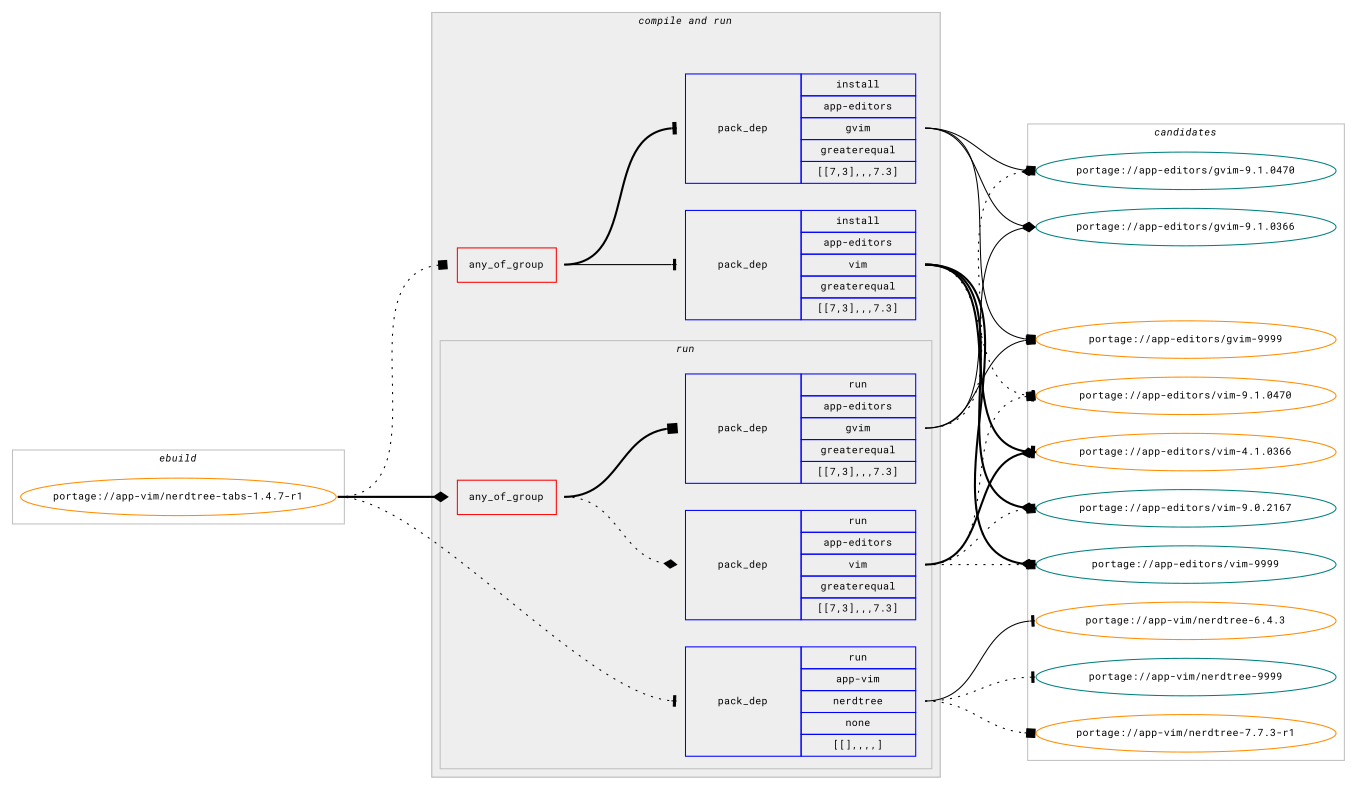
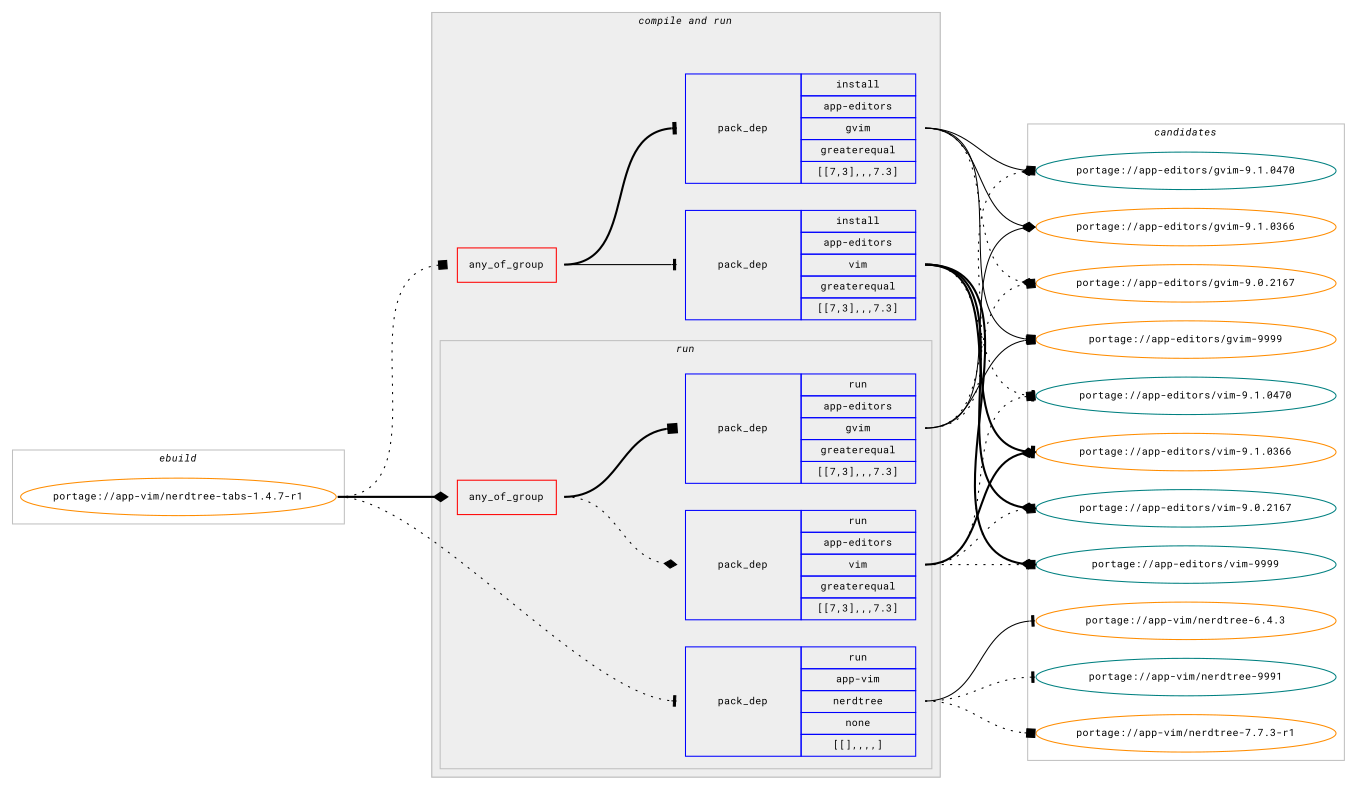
(1186, 227) -> (1186, 227)
none -> (1186, 283)
(1186, 396) -> (1186, 396)
(1186, 452) -> (1186, 452)
(1186, 677) -> (1186, 677)
